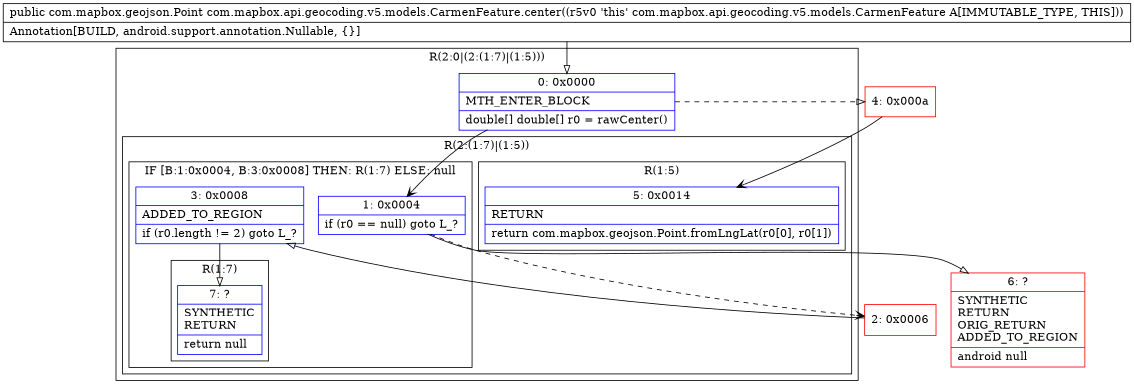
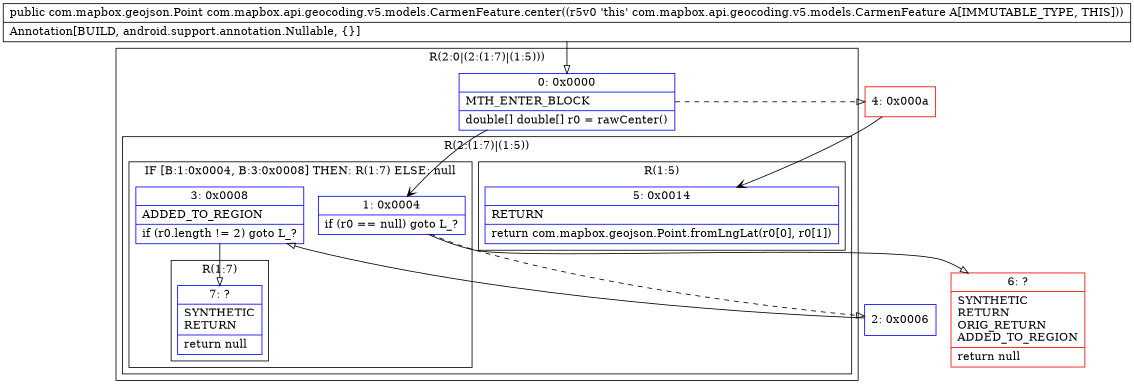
(641, 287) -> (641, 287)
(900, 320) -> (900, 320)
(993, 357) -> (989, 357)
